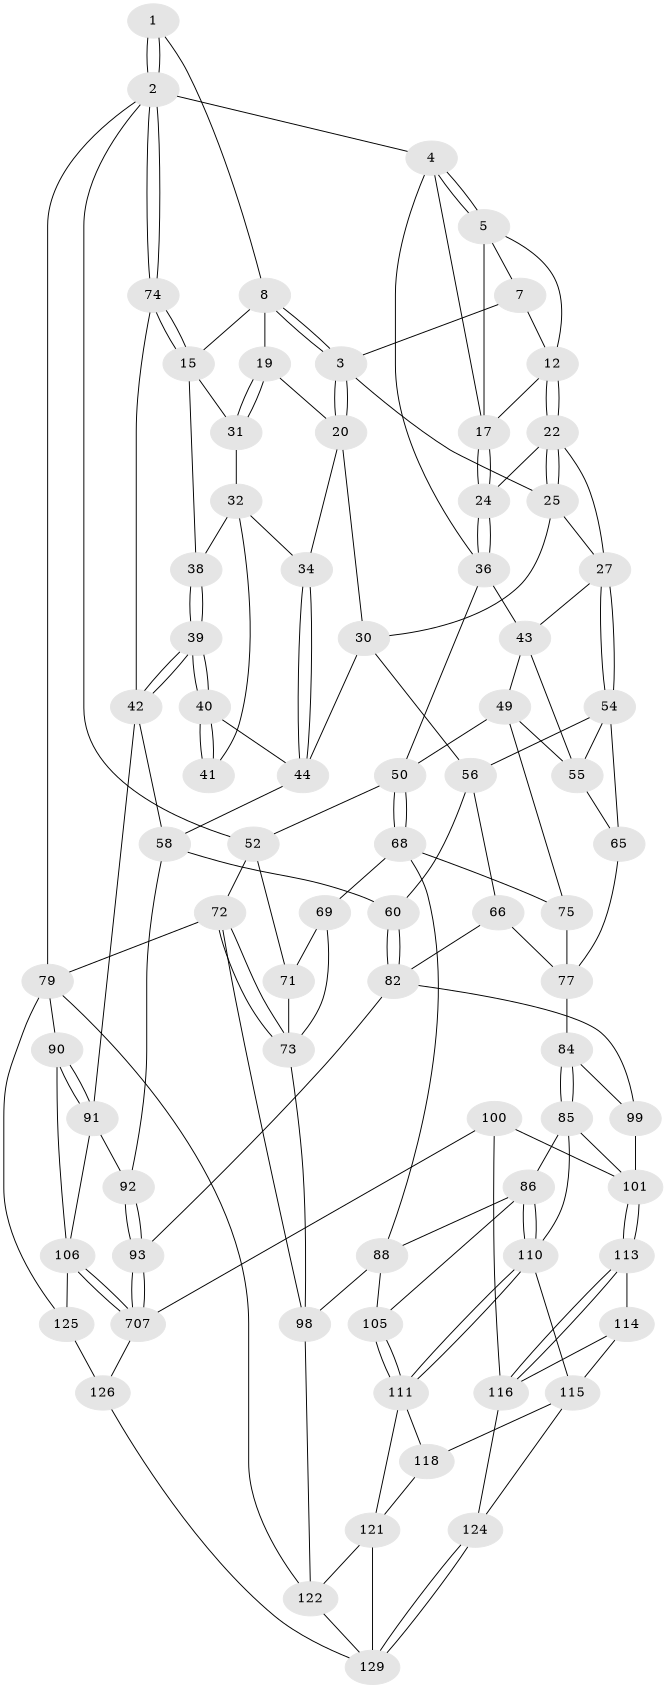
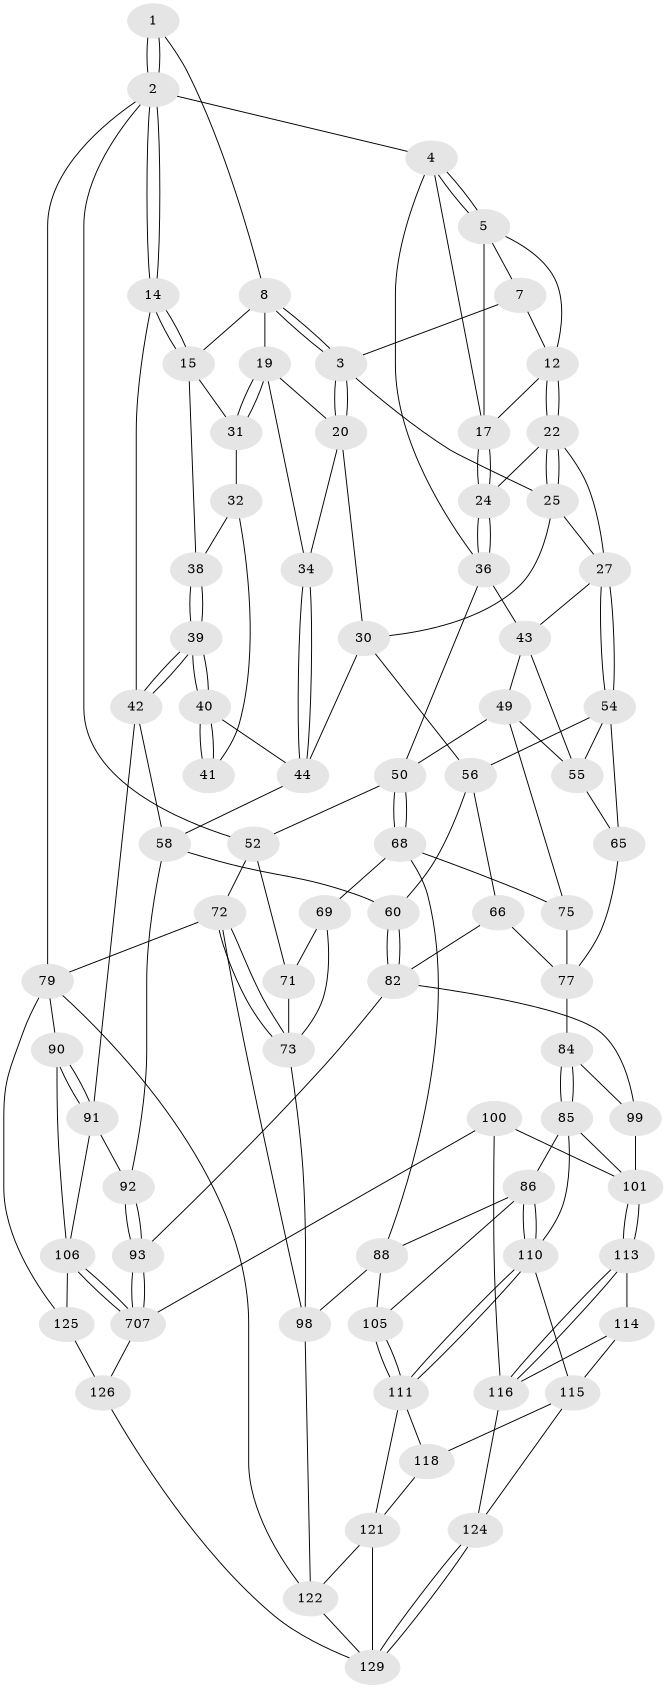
(153, 295) -> (153, 295)
(272, 535) -> (286, 467)
